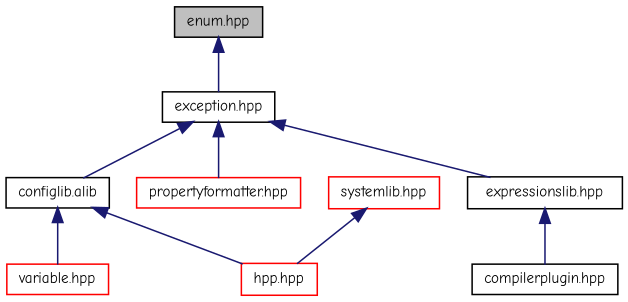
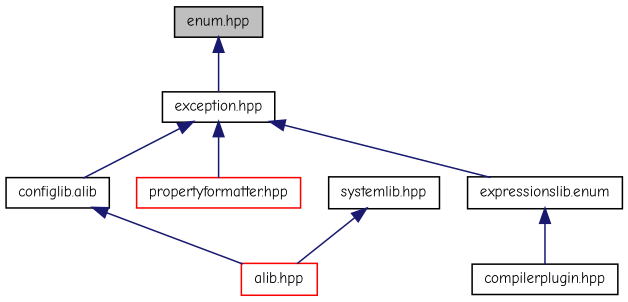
(384, 193) -> (384, 193)
(545, 193) -> (545, 193)
(58, 279) -> none
(279, 279) -> (279, 279)
